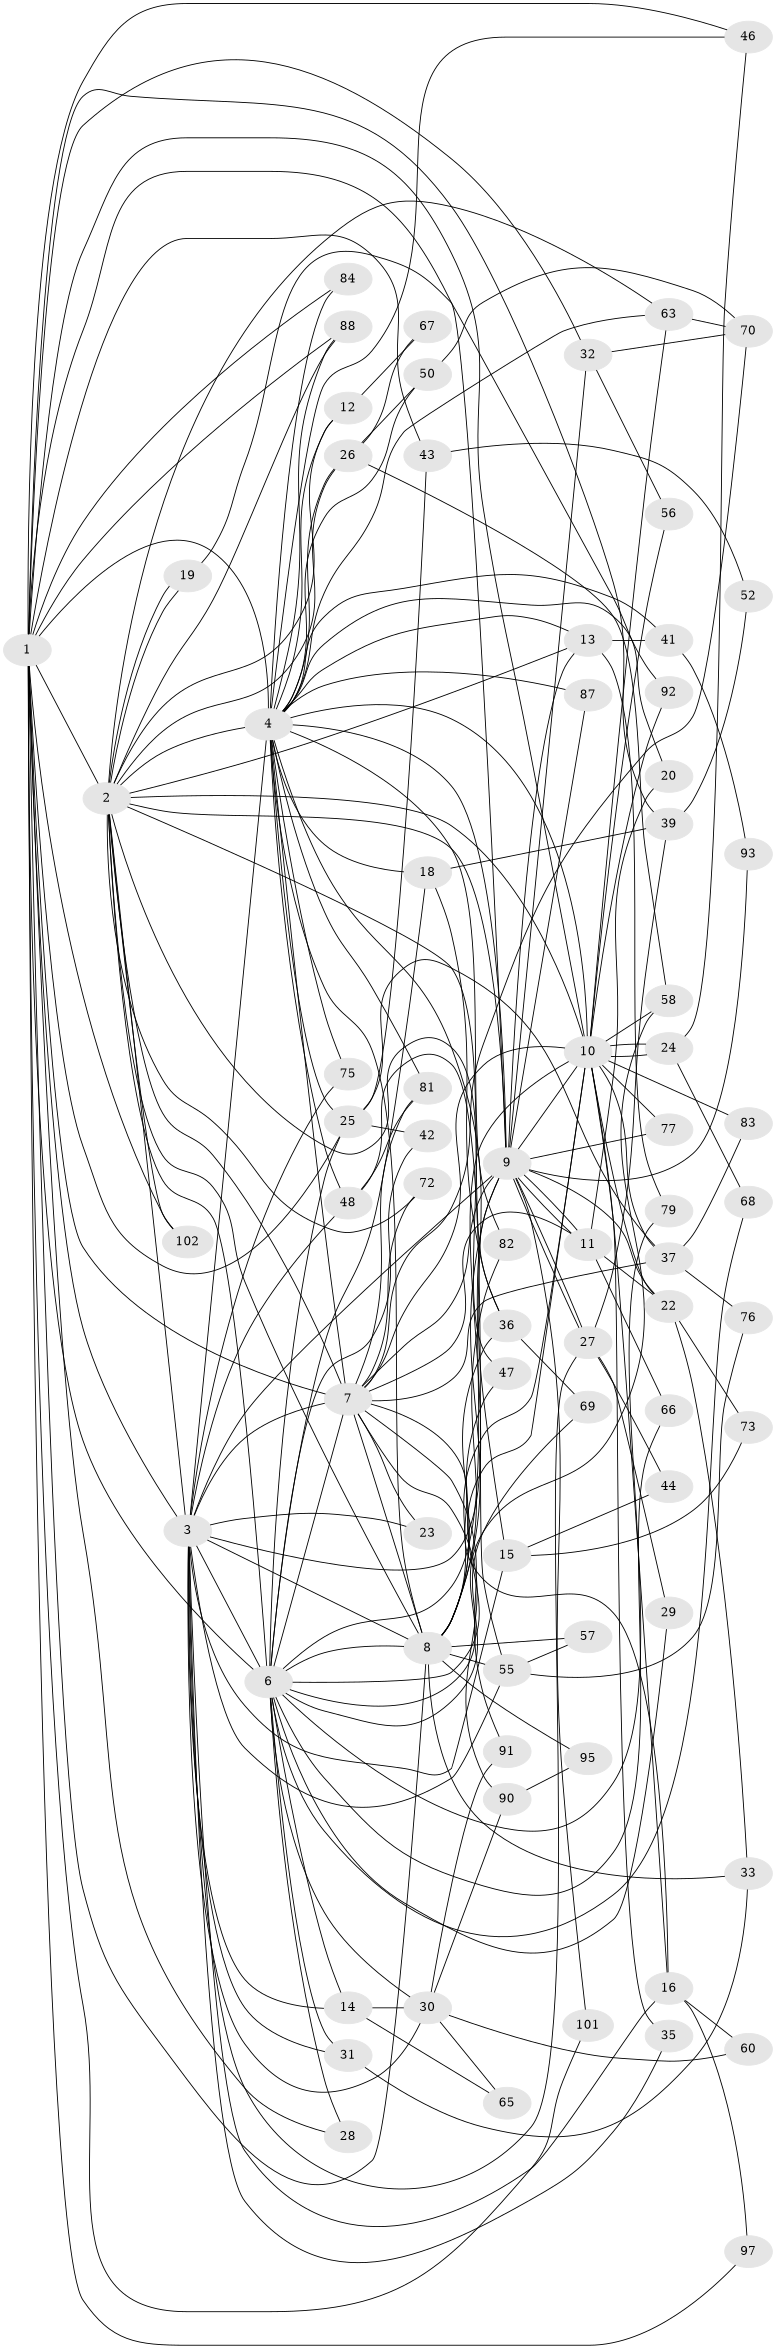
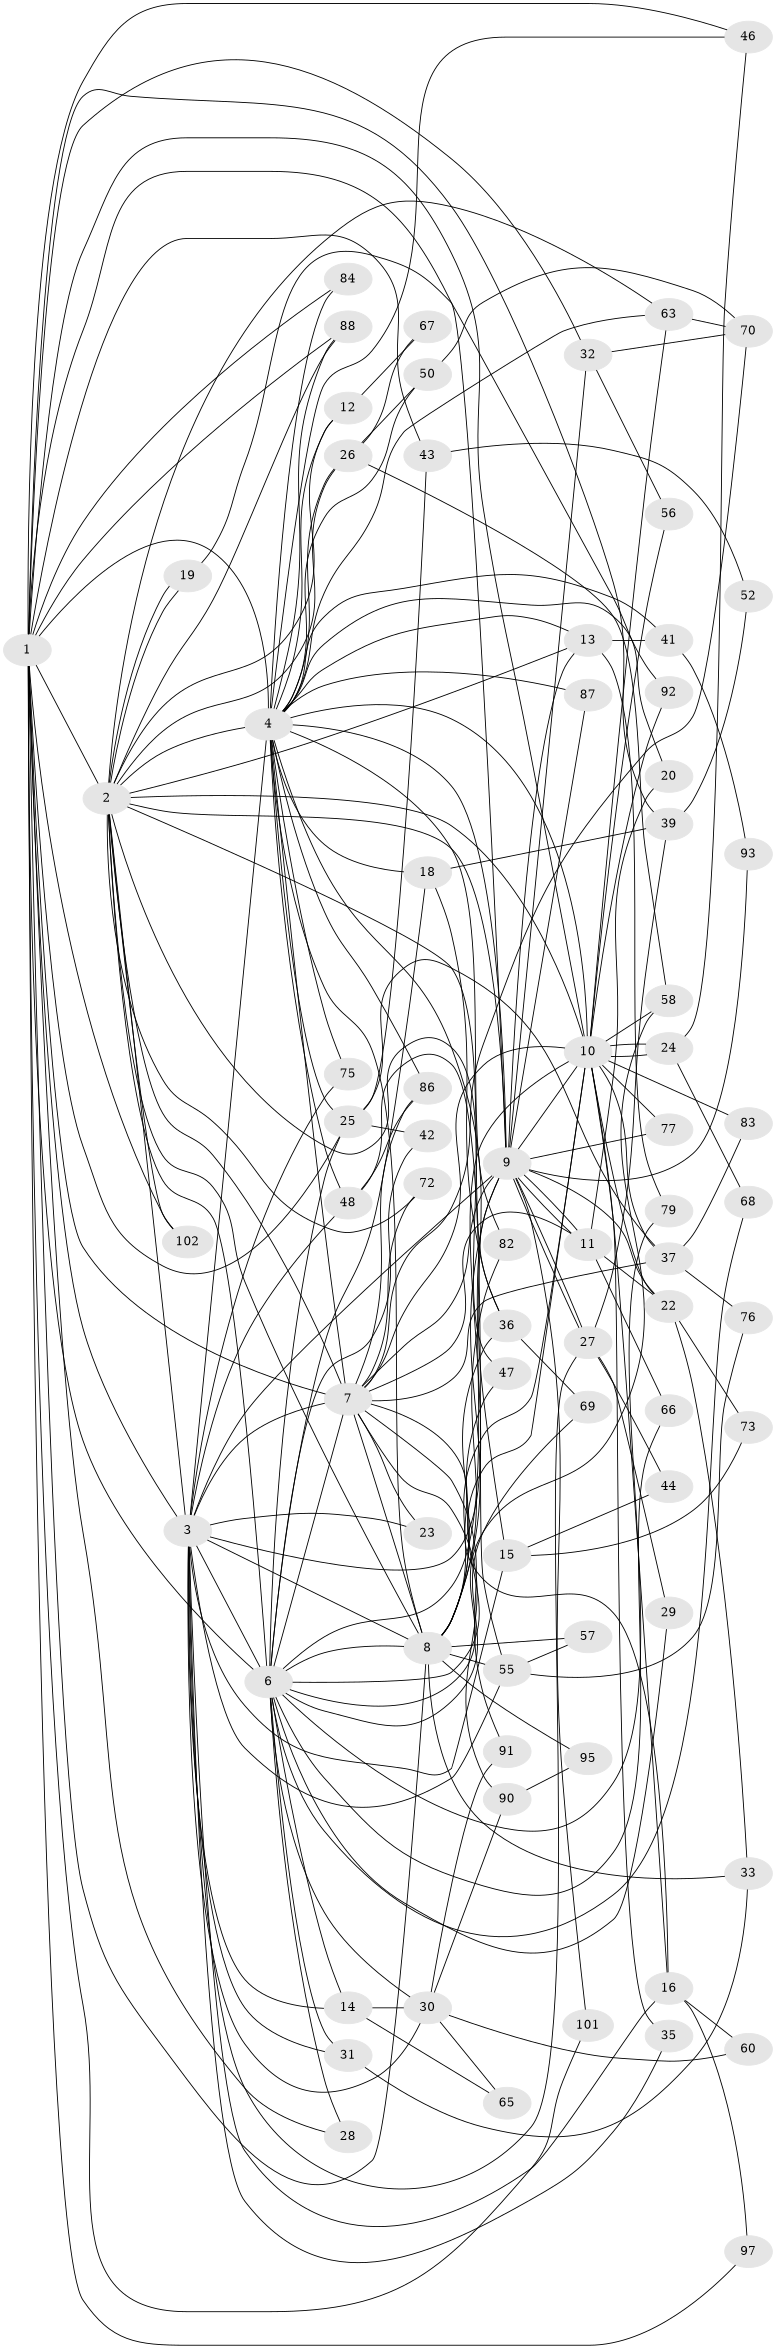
(428, 1088) -> (428, 1088)
